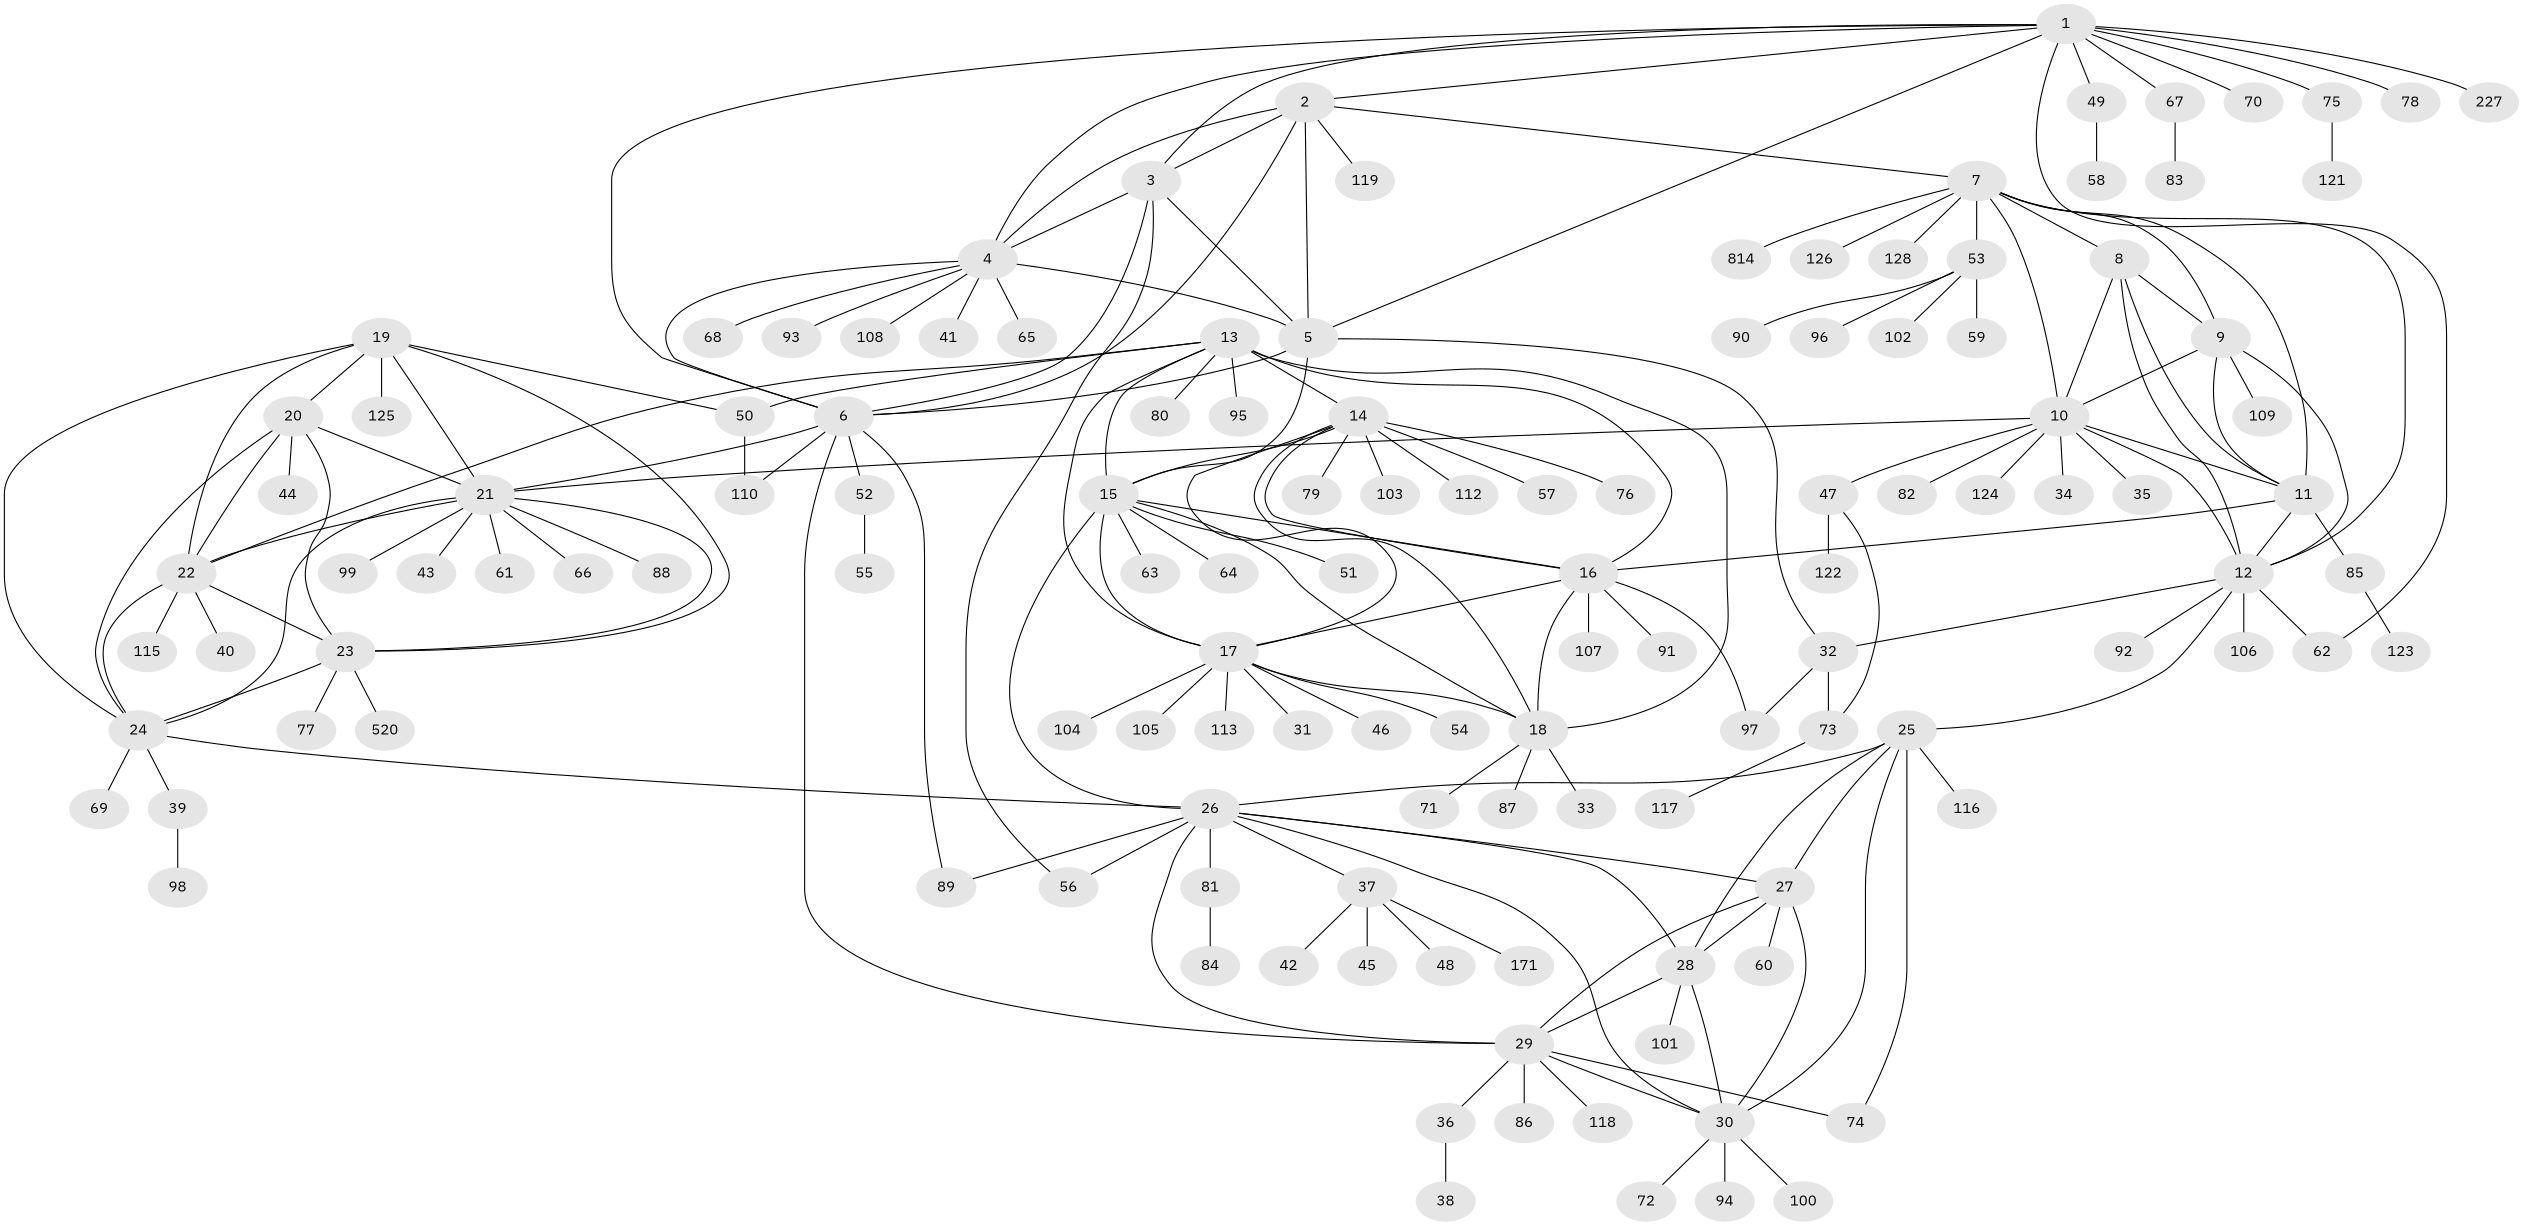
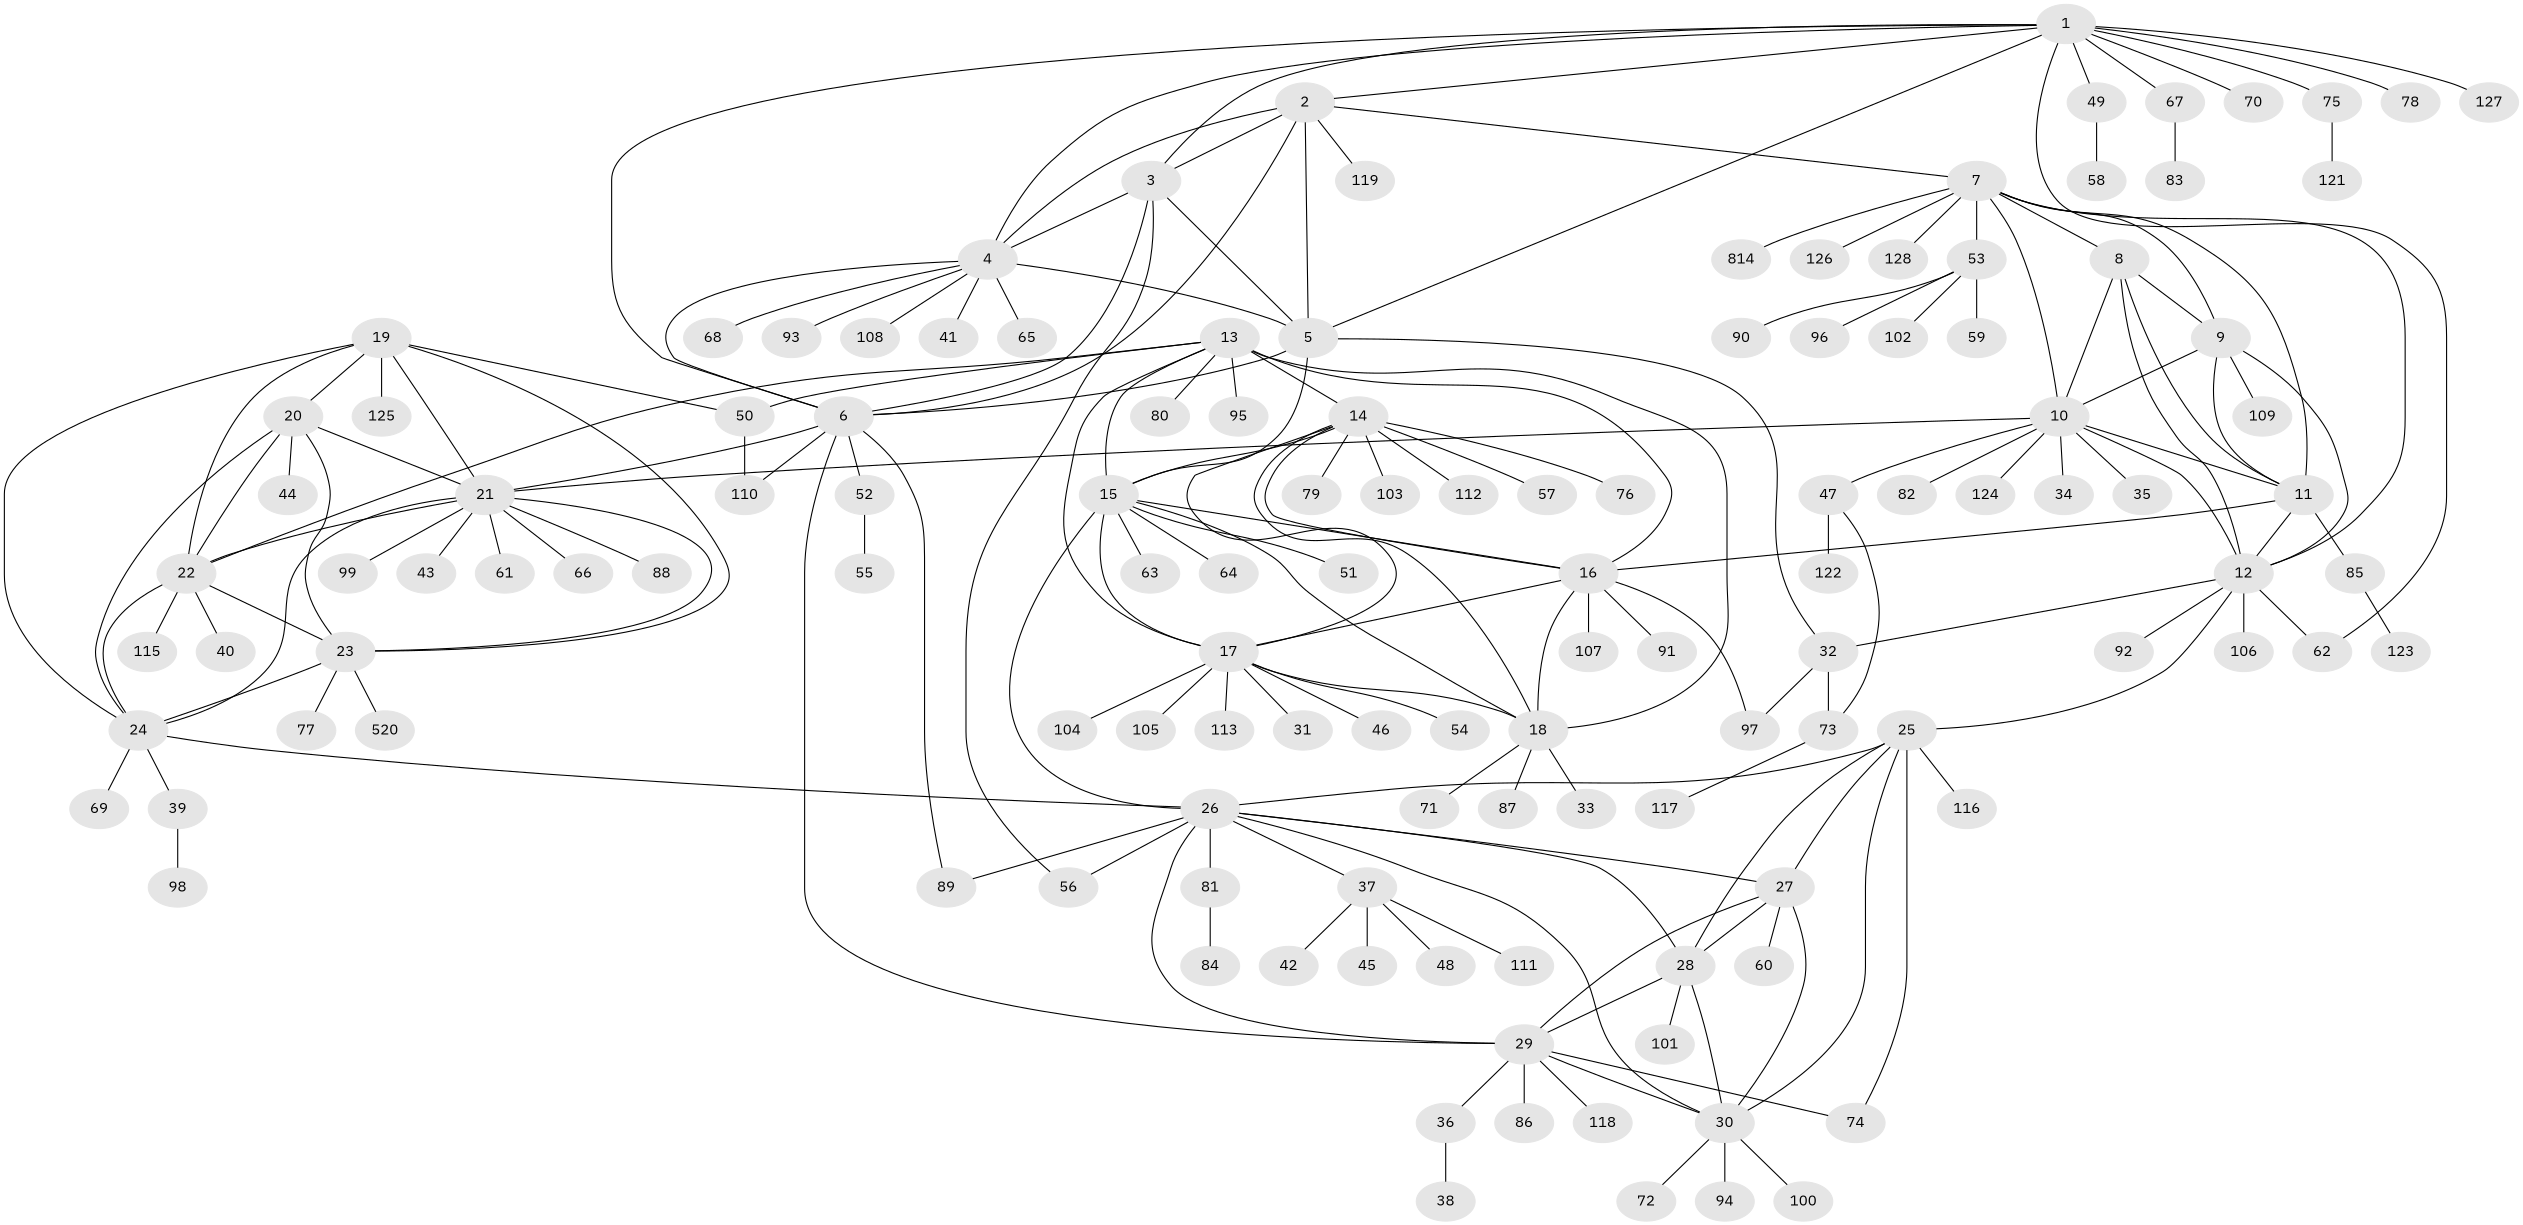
(2489, 102) -> (2489, 102)
(1524, 966) -> (1524, 966)
